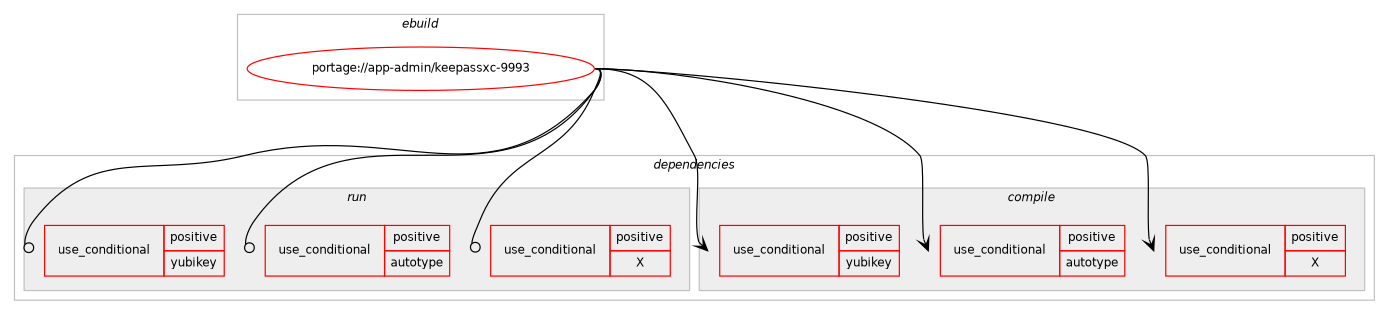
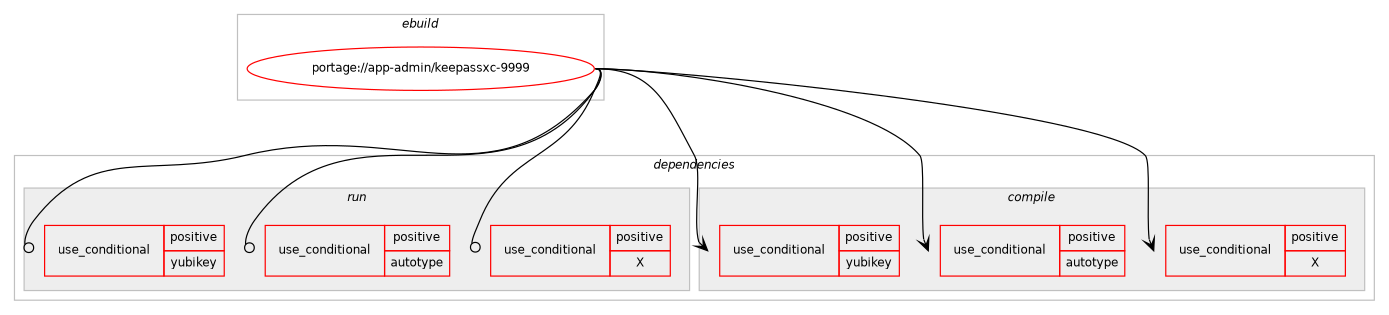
(421, 69) -> (421, 69)
